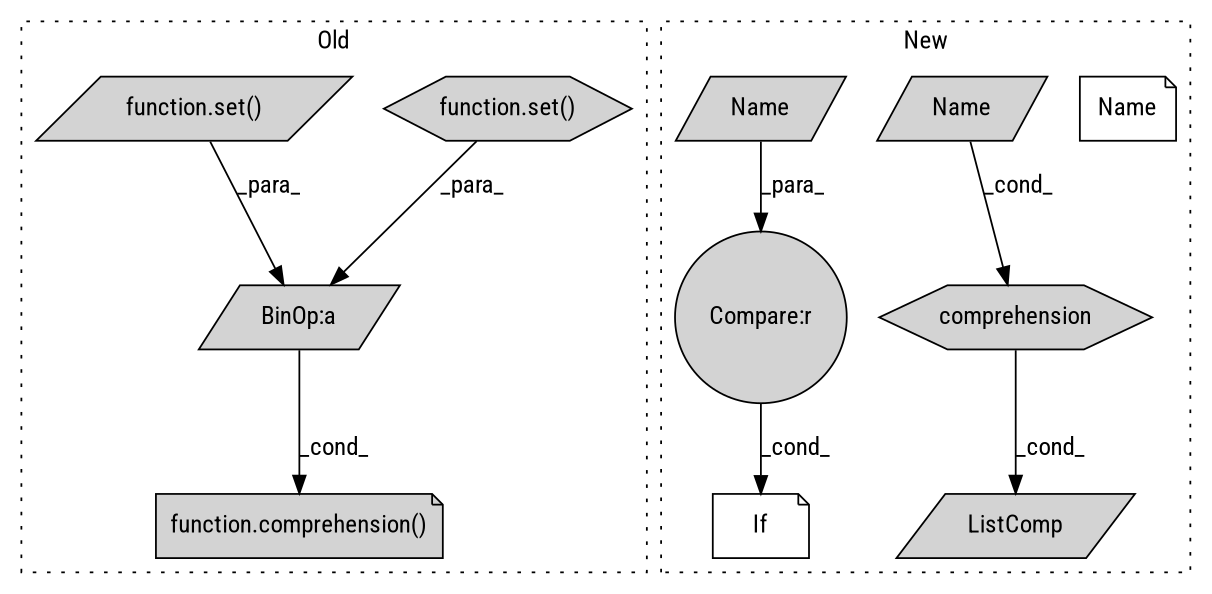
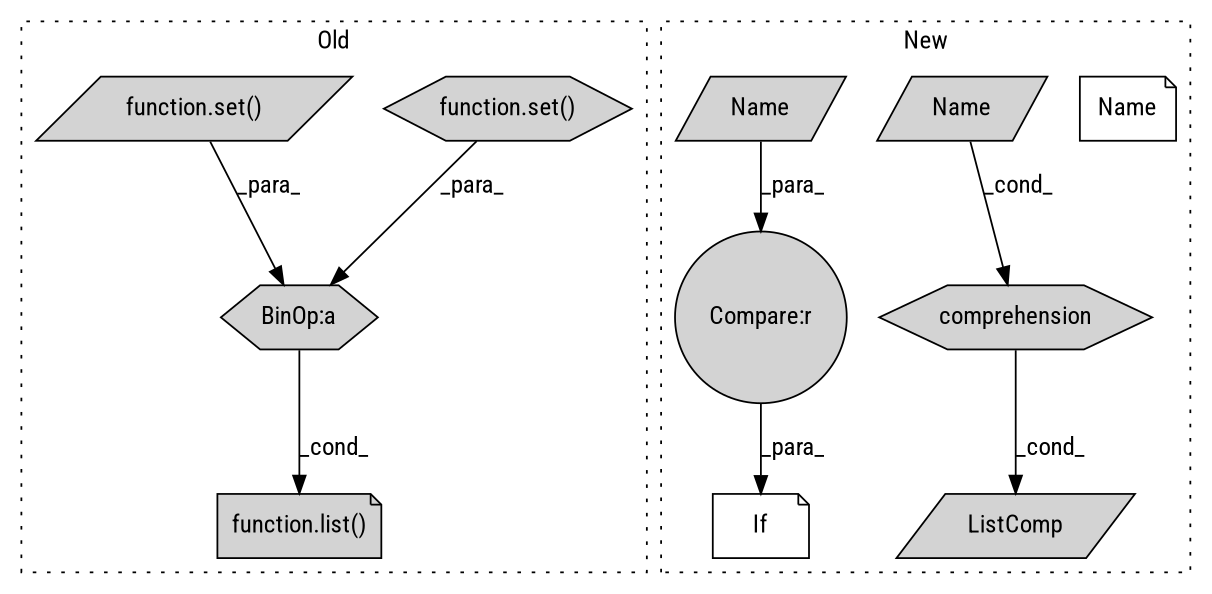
(299, 317) -> (299, 317)
(797, 448) -> (794, 448)
(299, 526) -> (299, 526)
